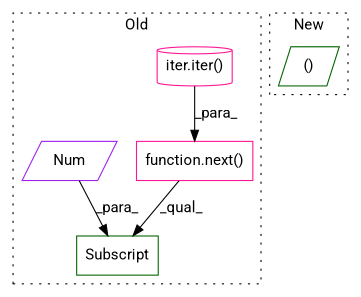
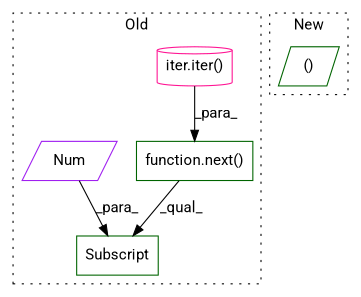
(195, 161) -> (195, 161)
